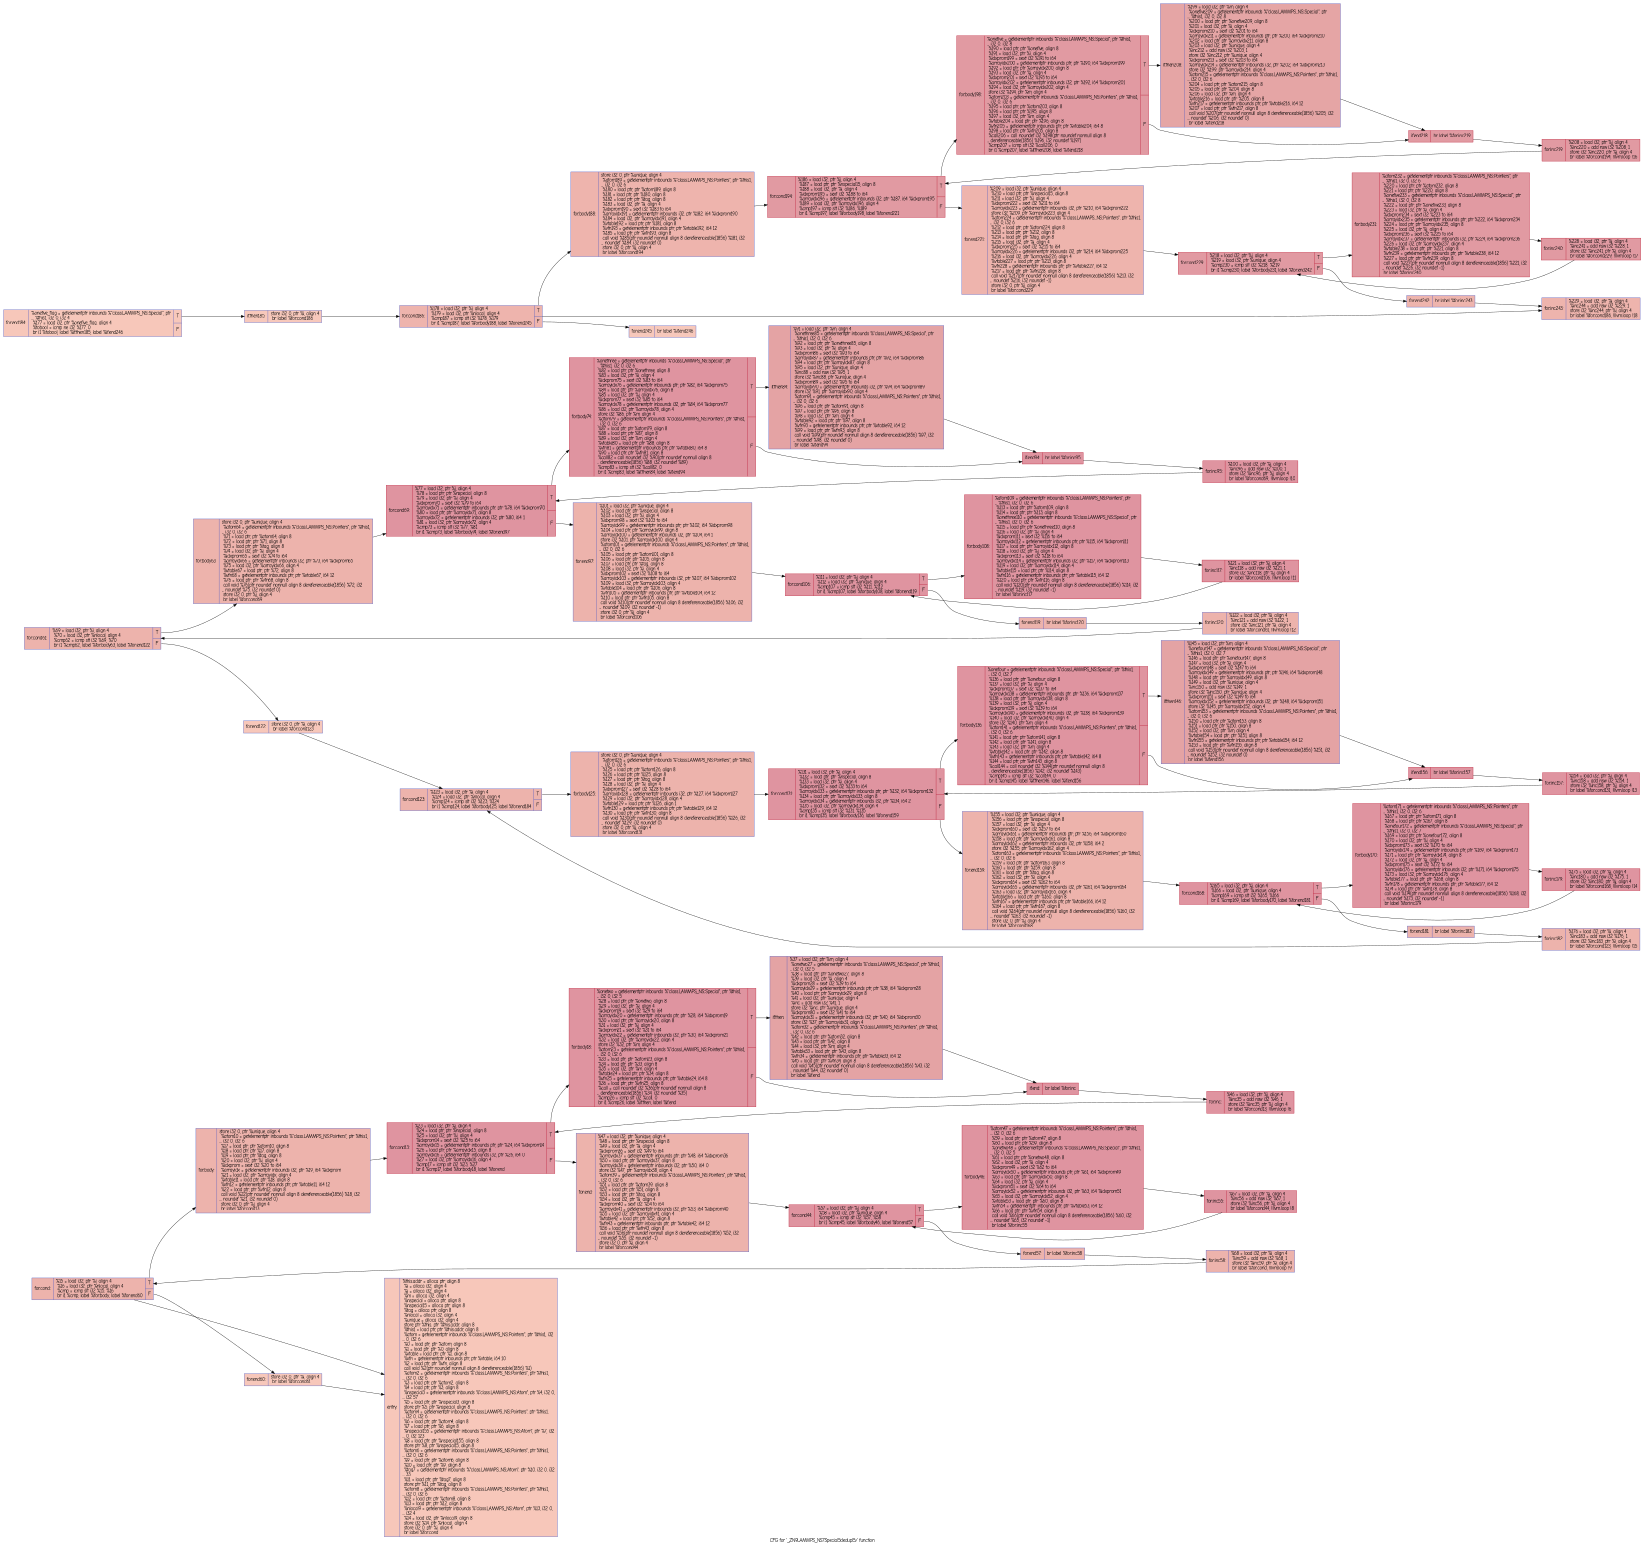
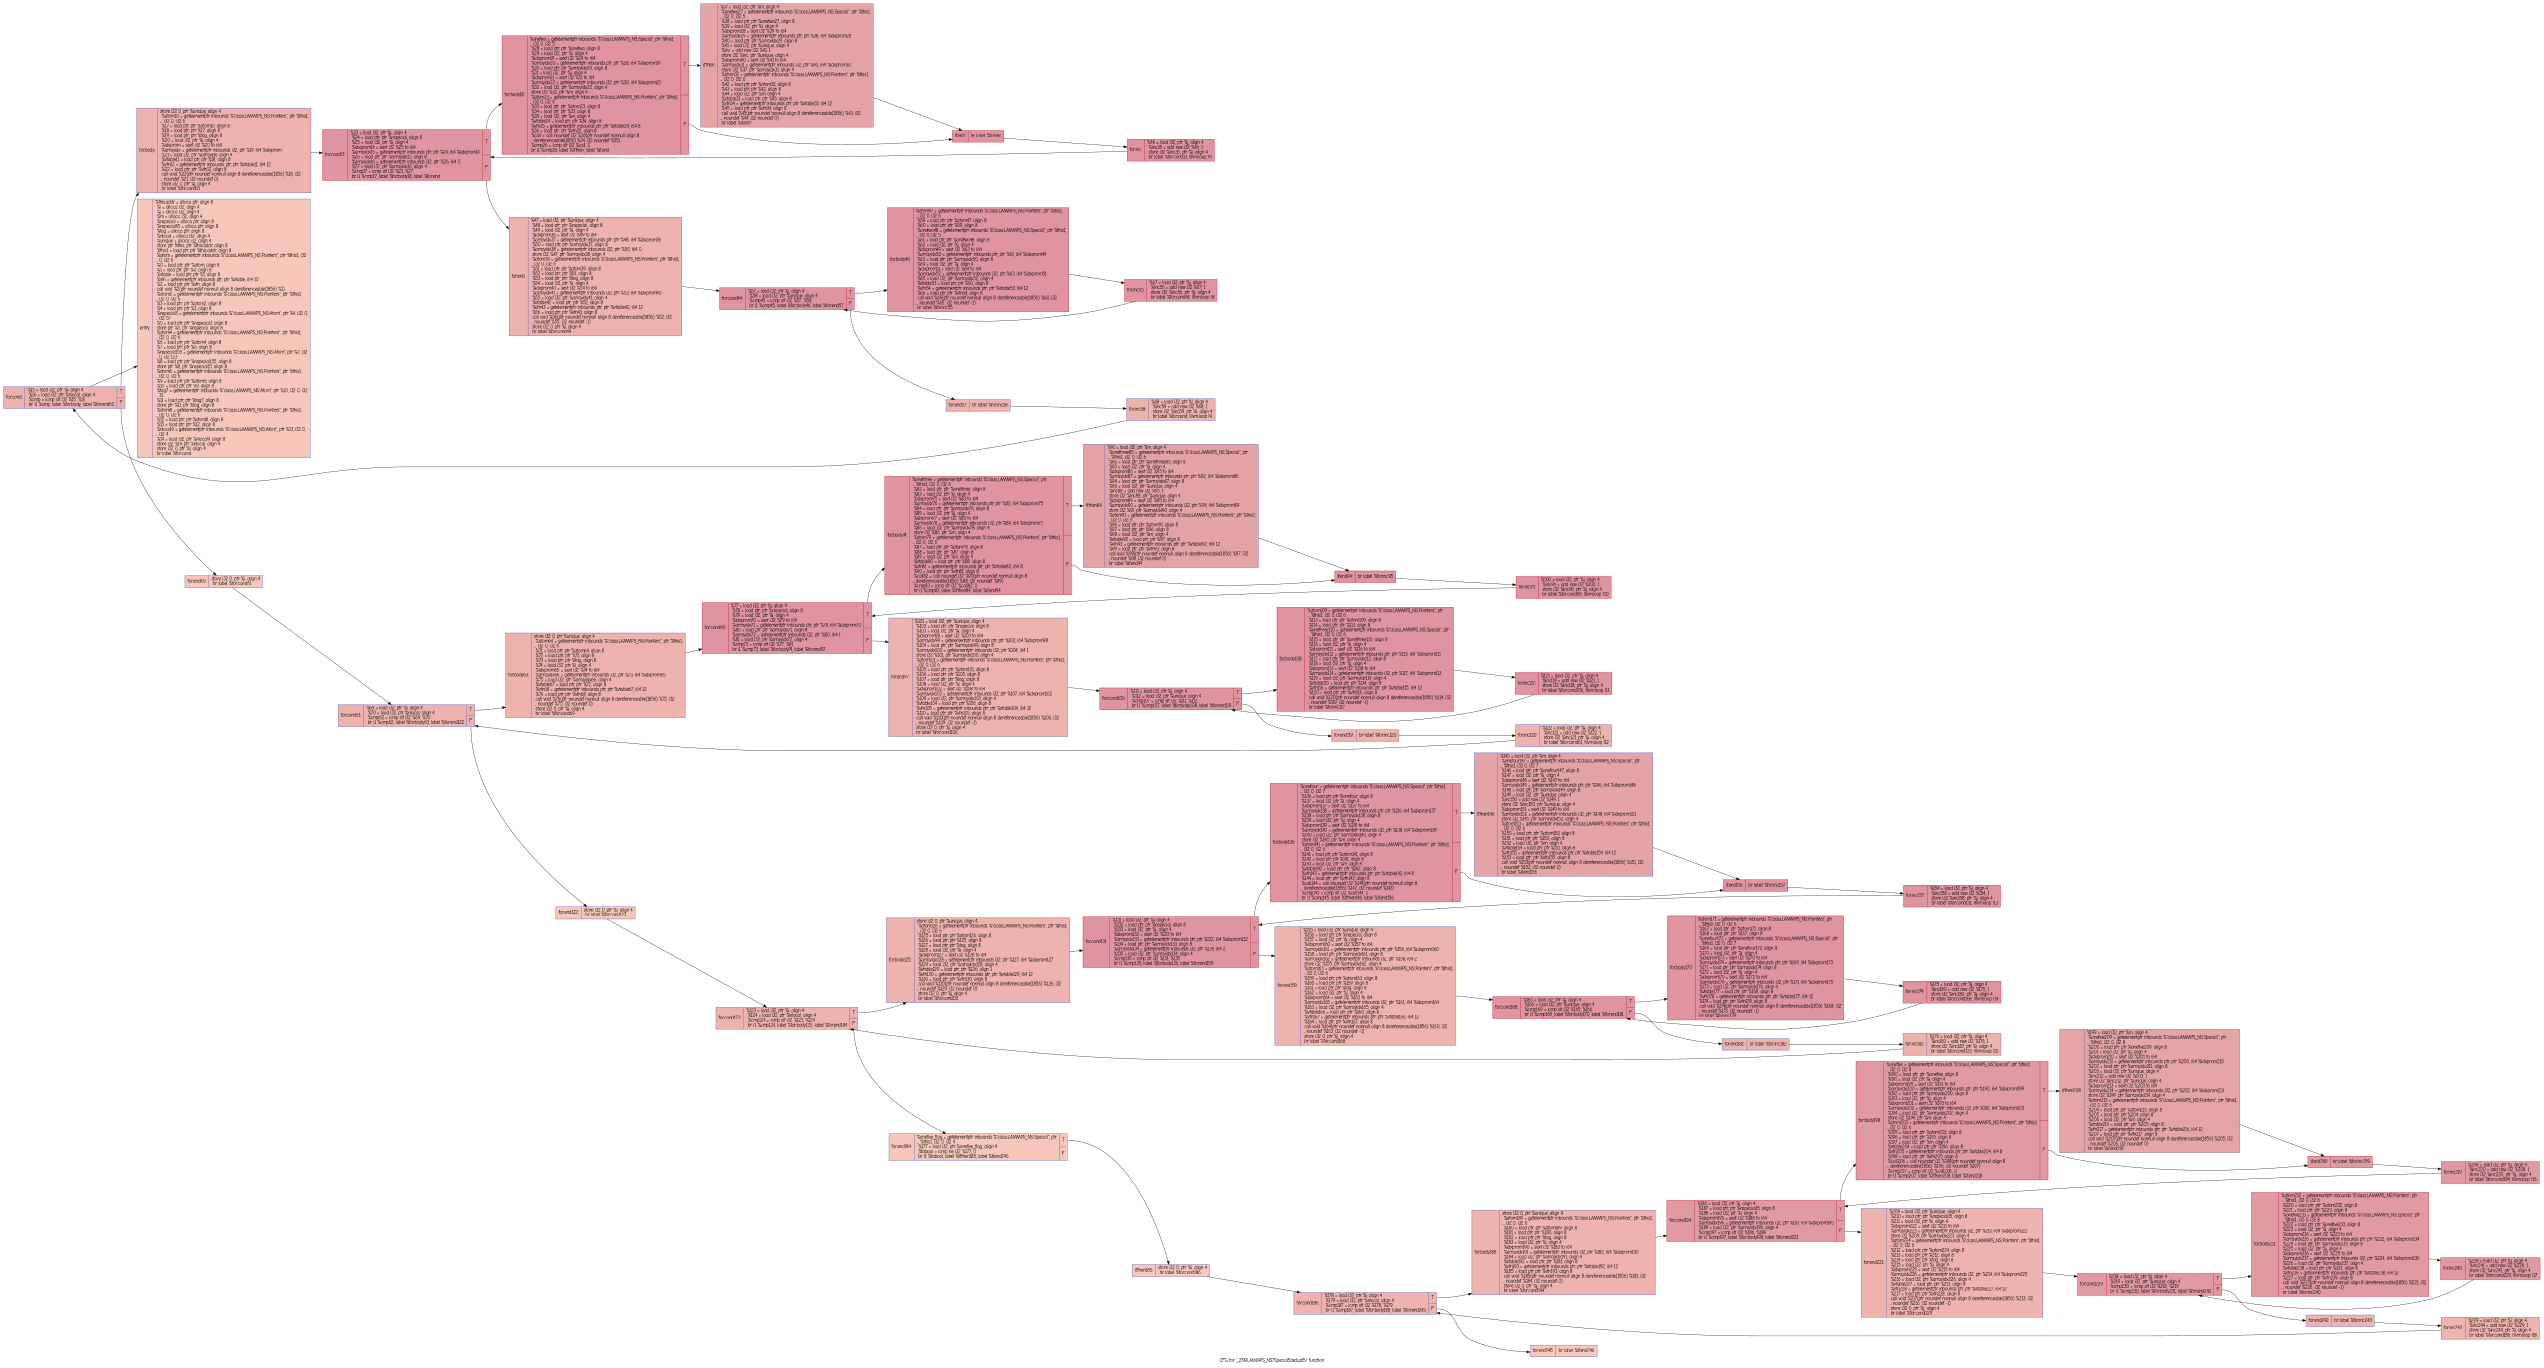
(1040, 316) -> (1940, 1336)
none -> (884, 1092)
(434, 1306) -> (187, 227)
(352, 1390) -> (311, 645)
